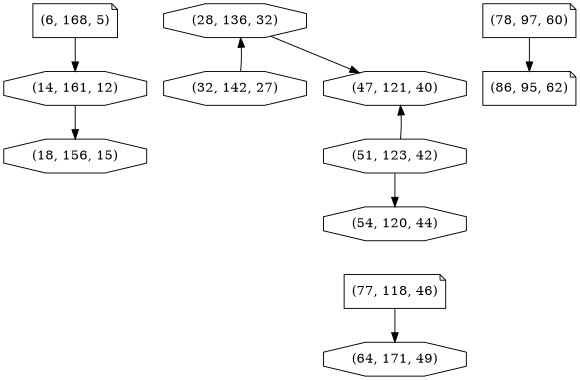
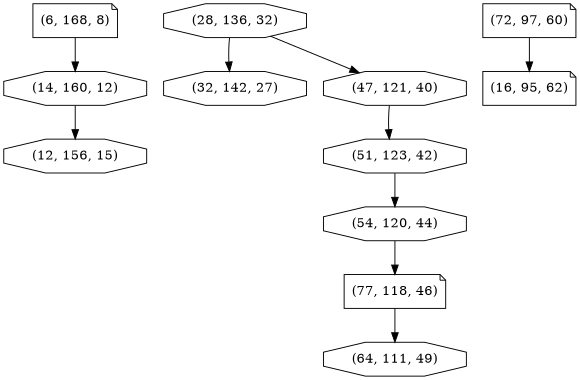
(75, 21) -> (75, 21)
(529, 21) -> (529, 21)
(241, 59) -> (229, 50)
(75, 88) -> (75, 88)
(529, 88) -> (529, 88)
(401, 127) -> (389, 118)
(75, 156) -> (75, 156)
none -> (395, 253)
(395, 359) -> (395, 359)
